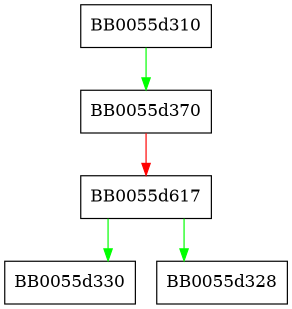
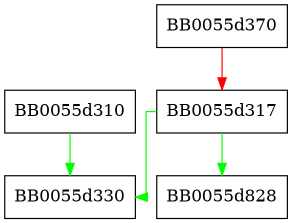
(146, 63) -> (70, 148)
(146, 197) -> (222, 112)
(222, 283) -> (222, 197)
